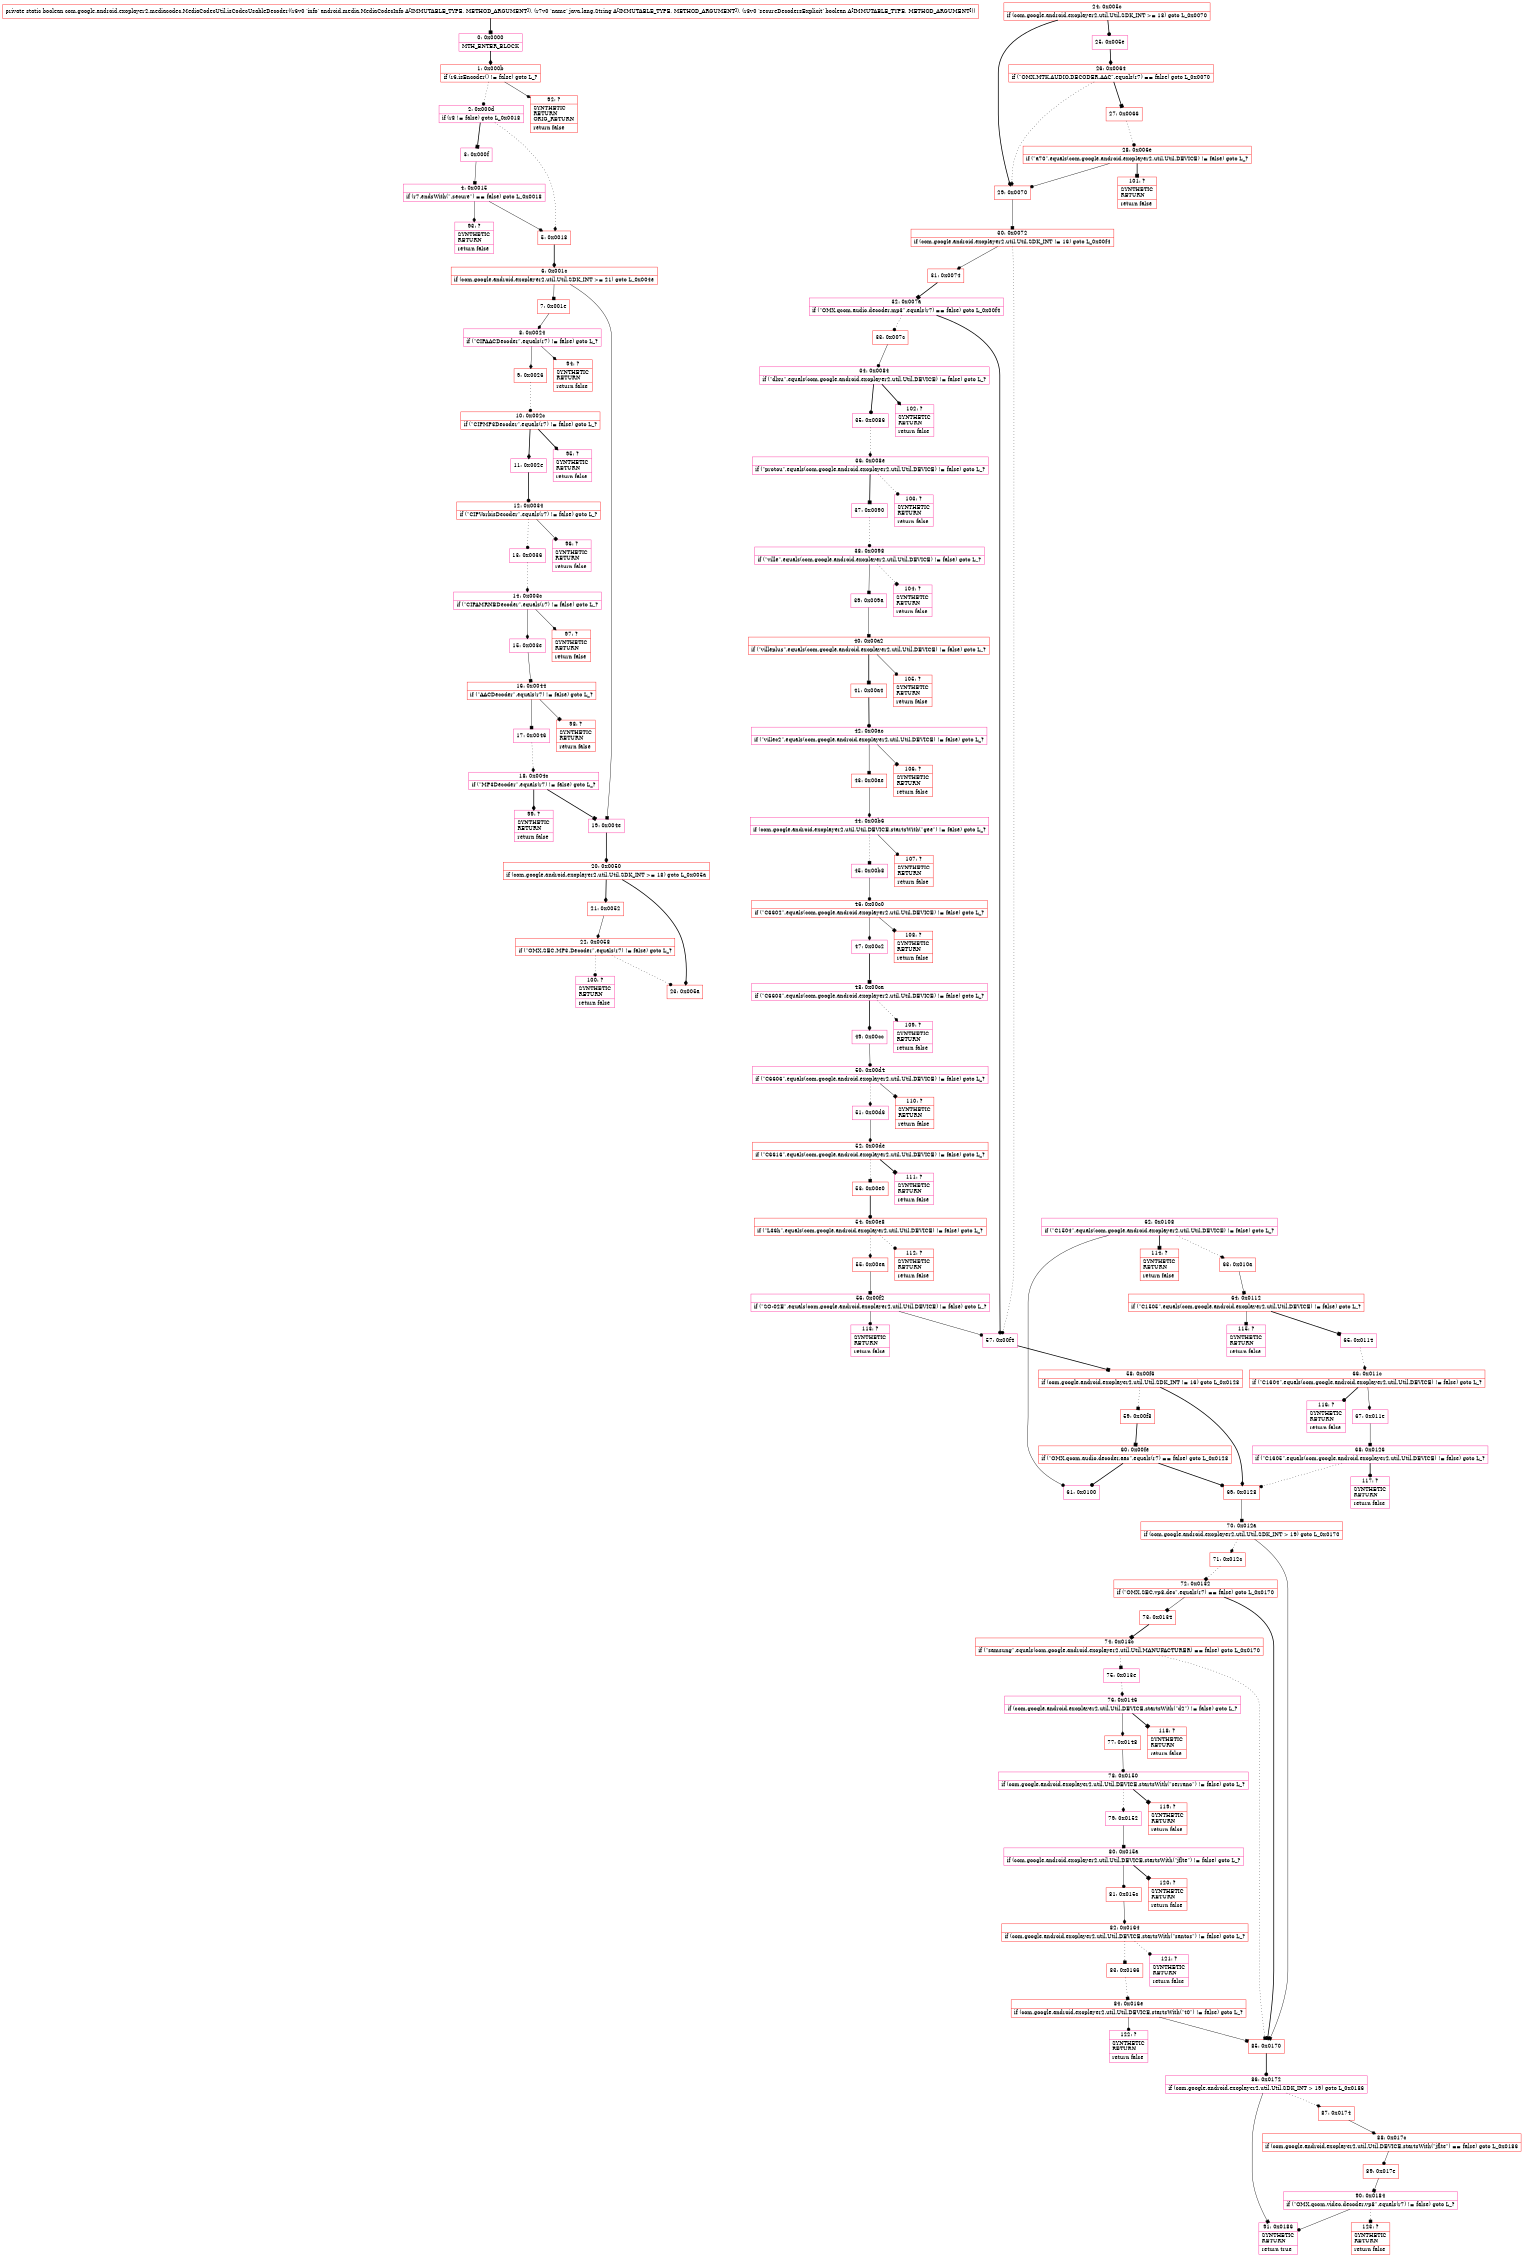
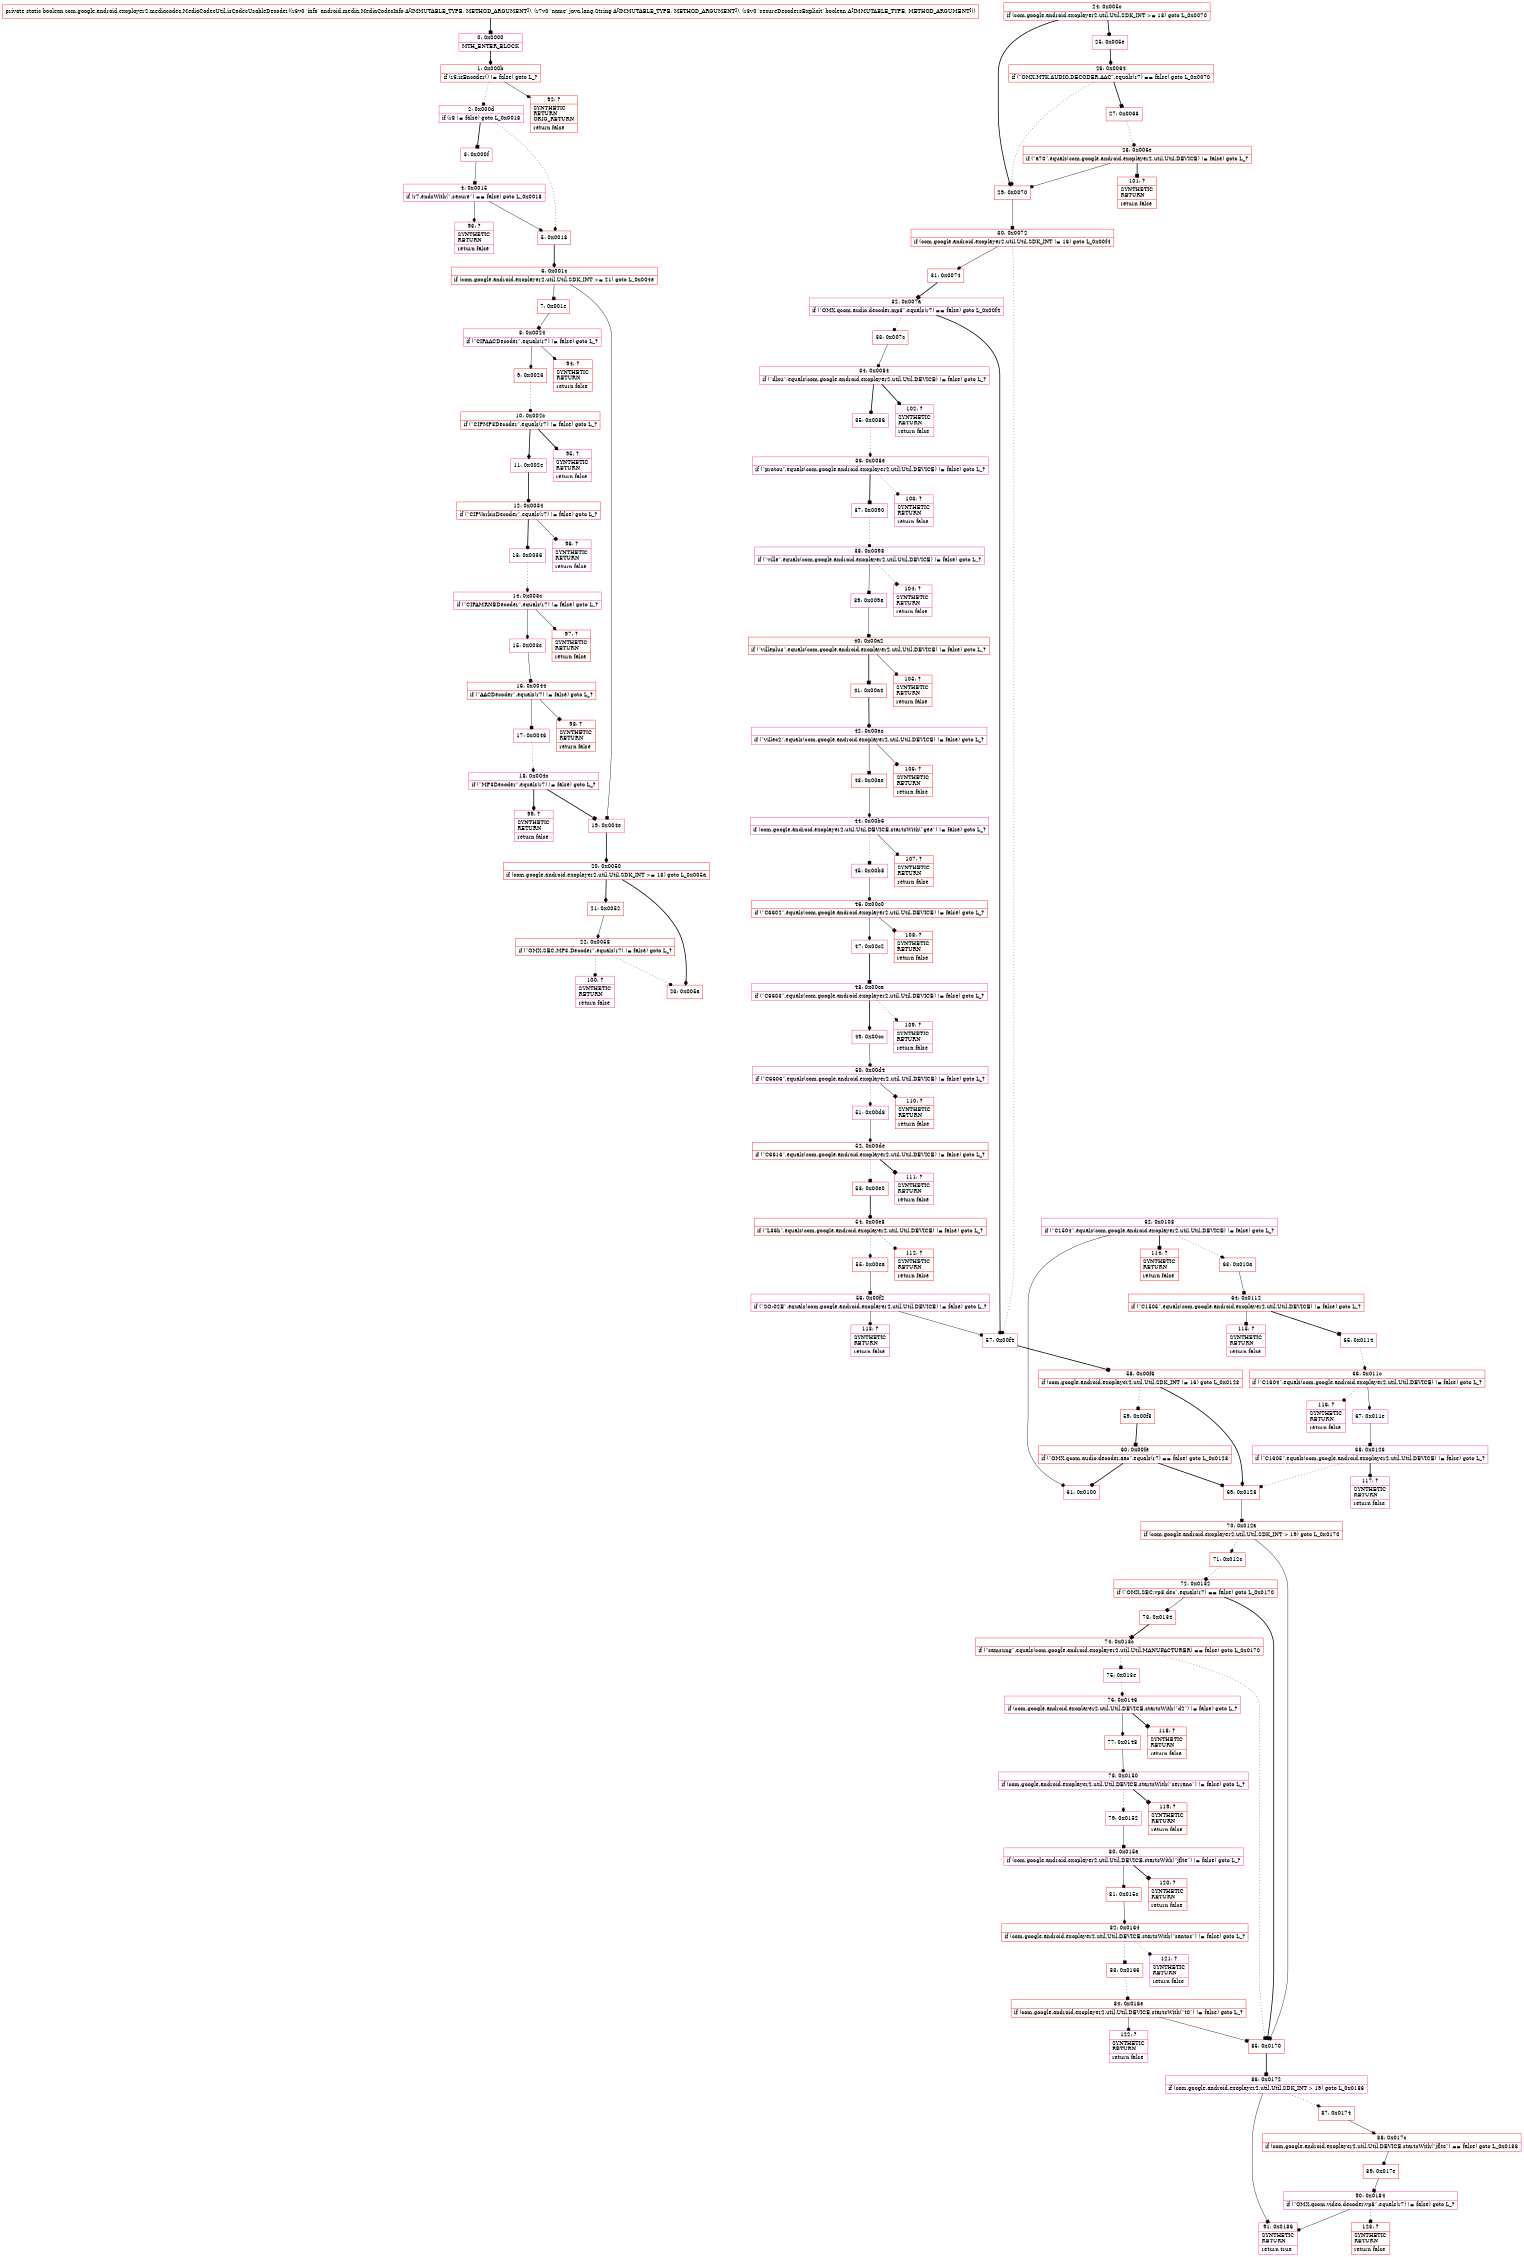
(545, 319) -> (545, 319)
(528, 533) -> (528, 533)
(1352, 1393) -> (1352, 1393)
(1266, 2063) -> (1266, 2063)
